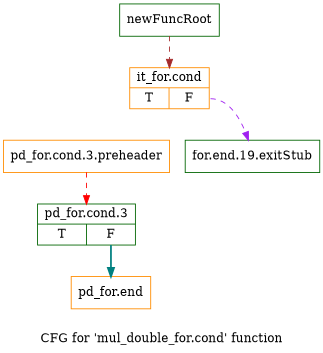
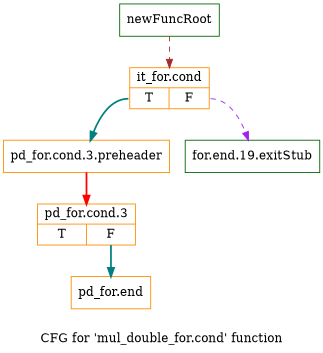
none -> (106, 110)
(86, 184) -> (86, 184)
(86, 225) -> (86, 225)
